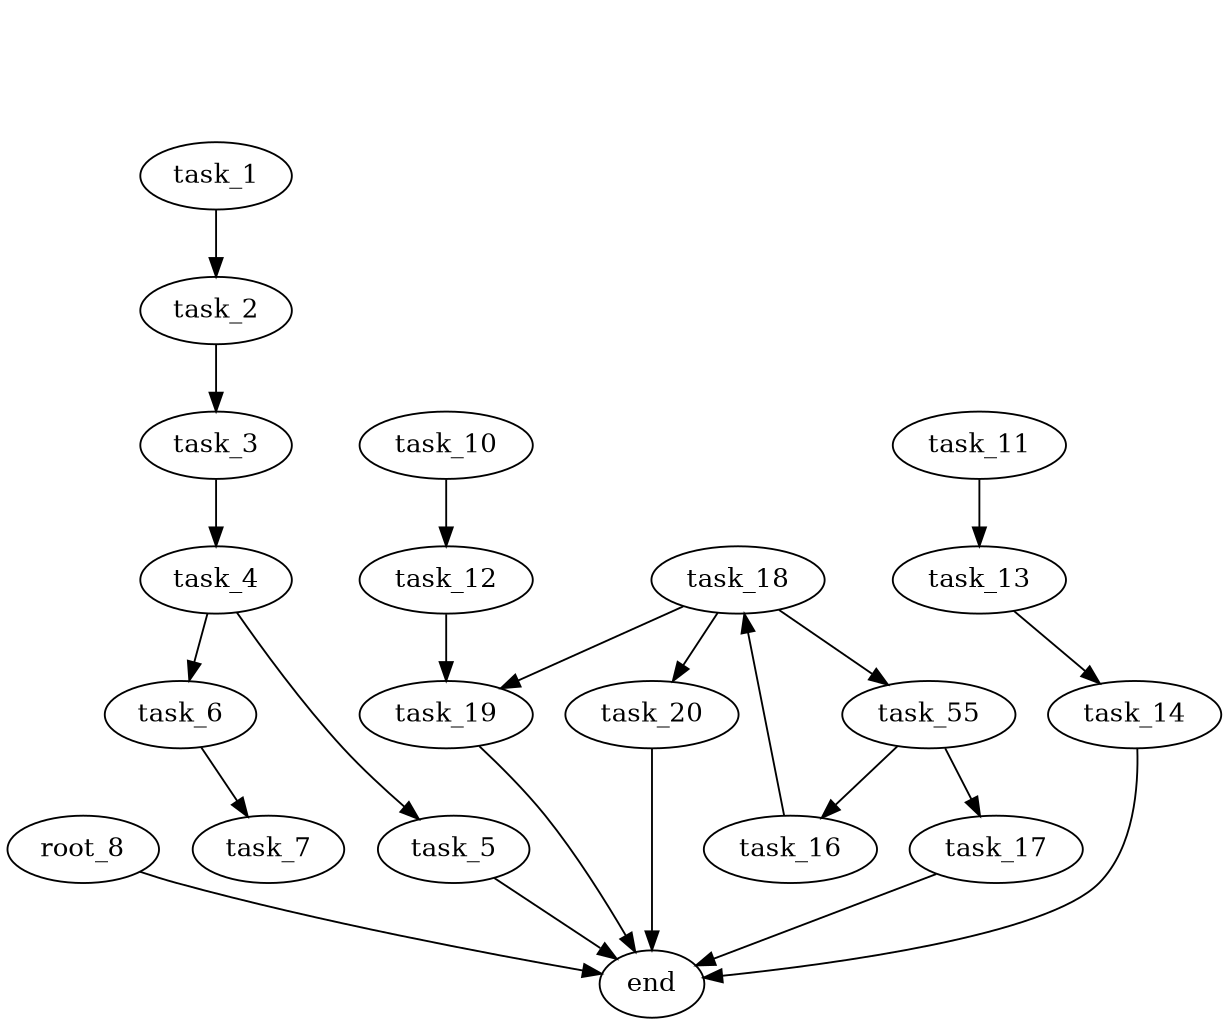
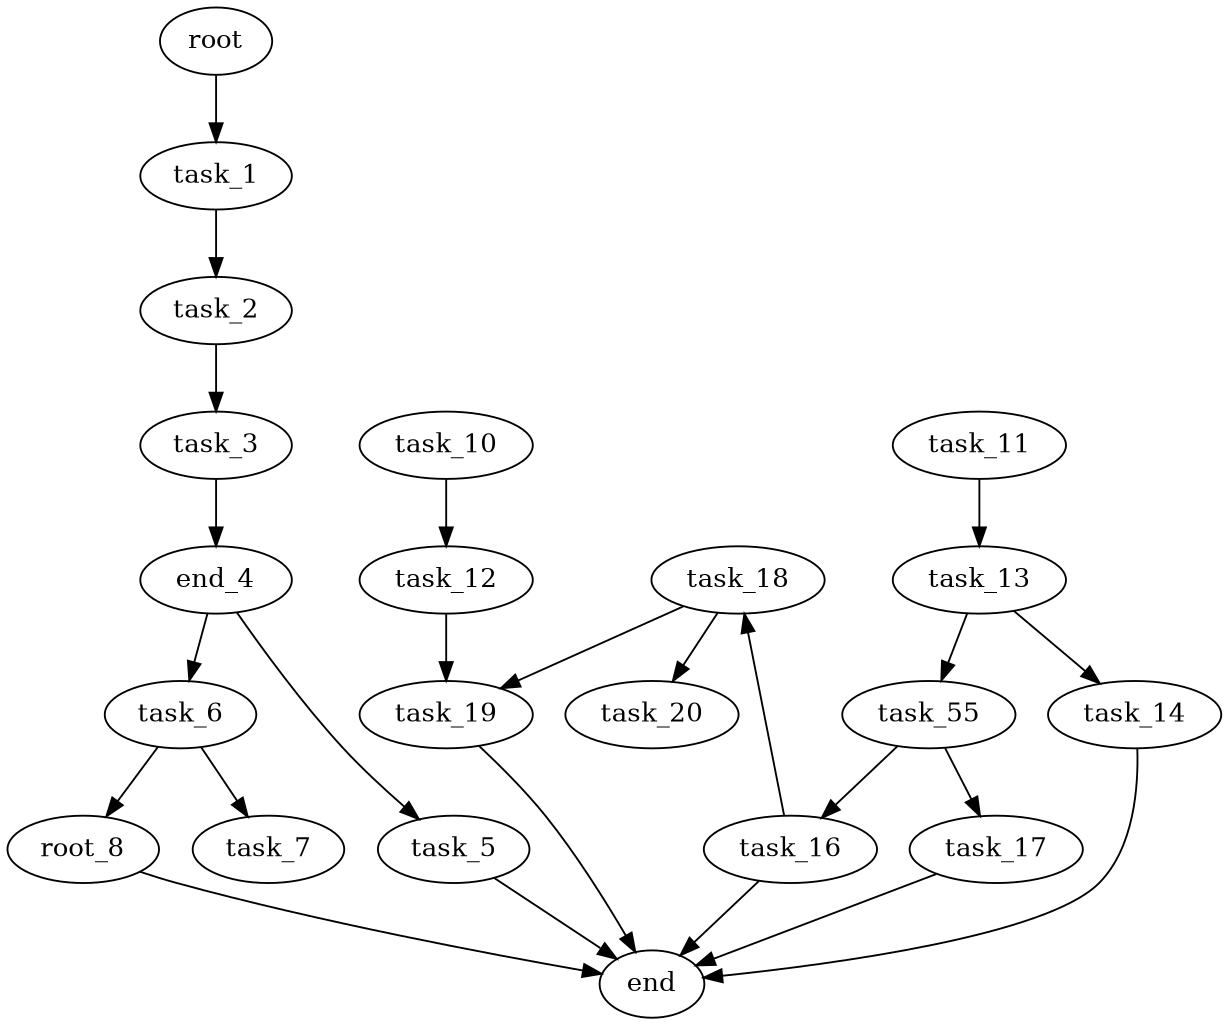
none -> (216, 41)
(216, 580) -> (216, 580)
(826, 642) -> (958, 638)
none -> (138, 774)
(652, 840) -> (727, 912)
